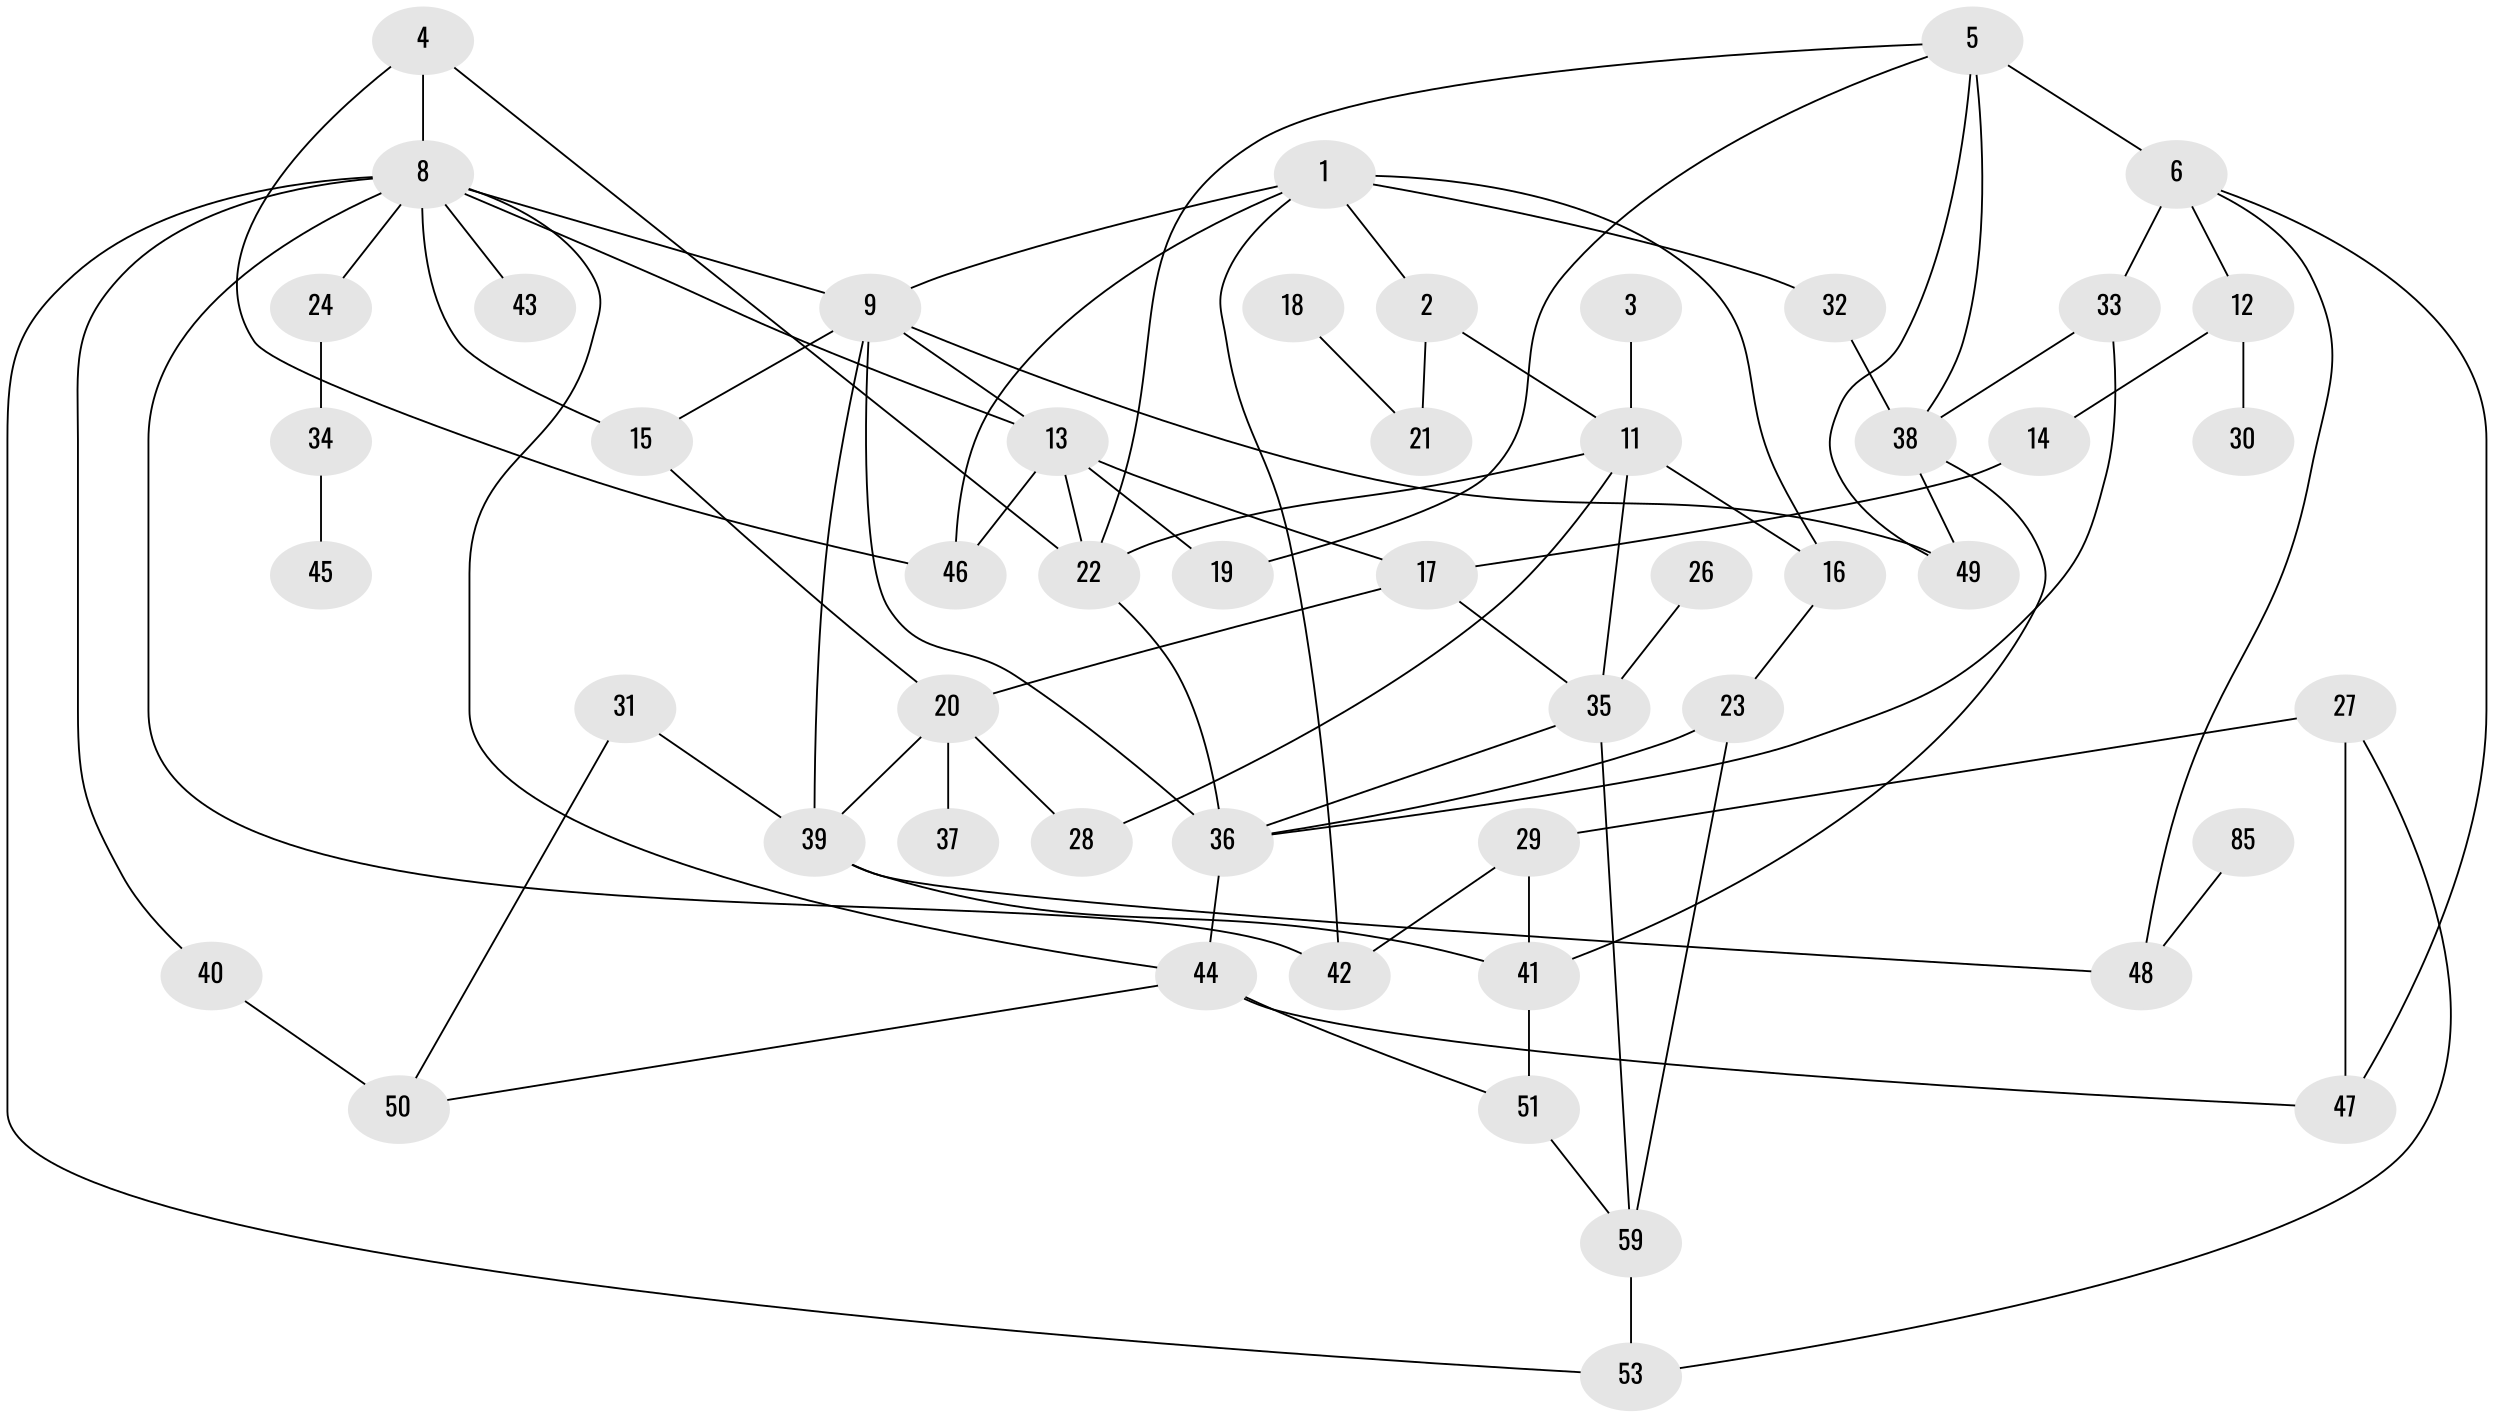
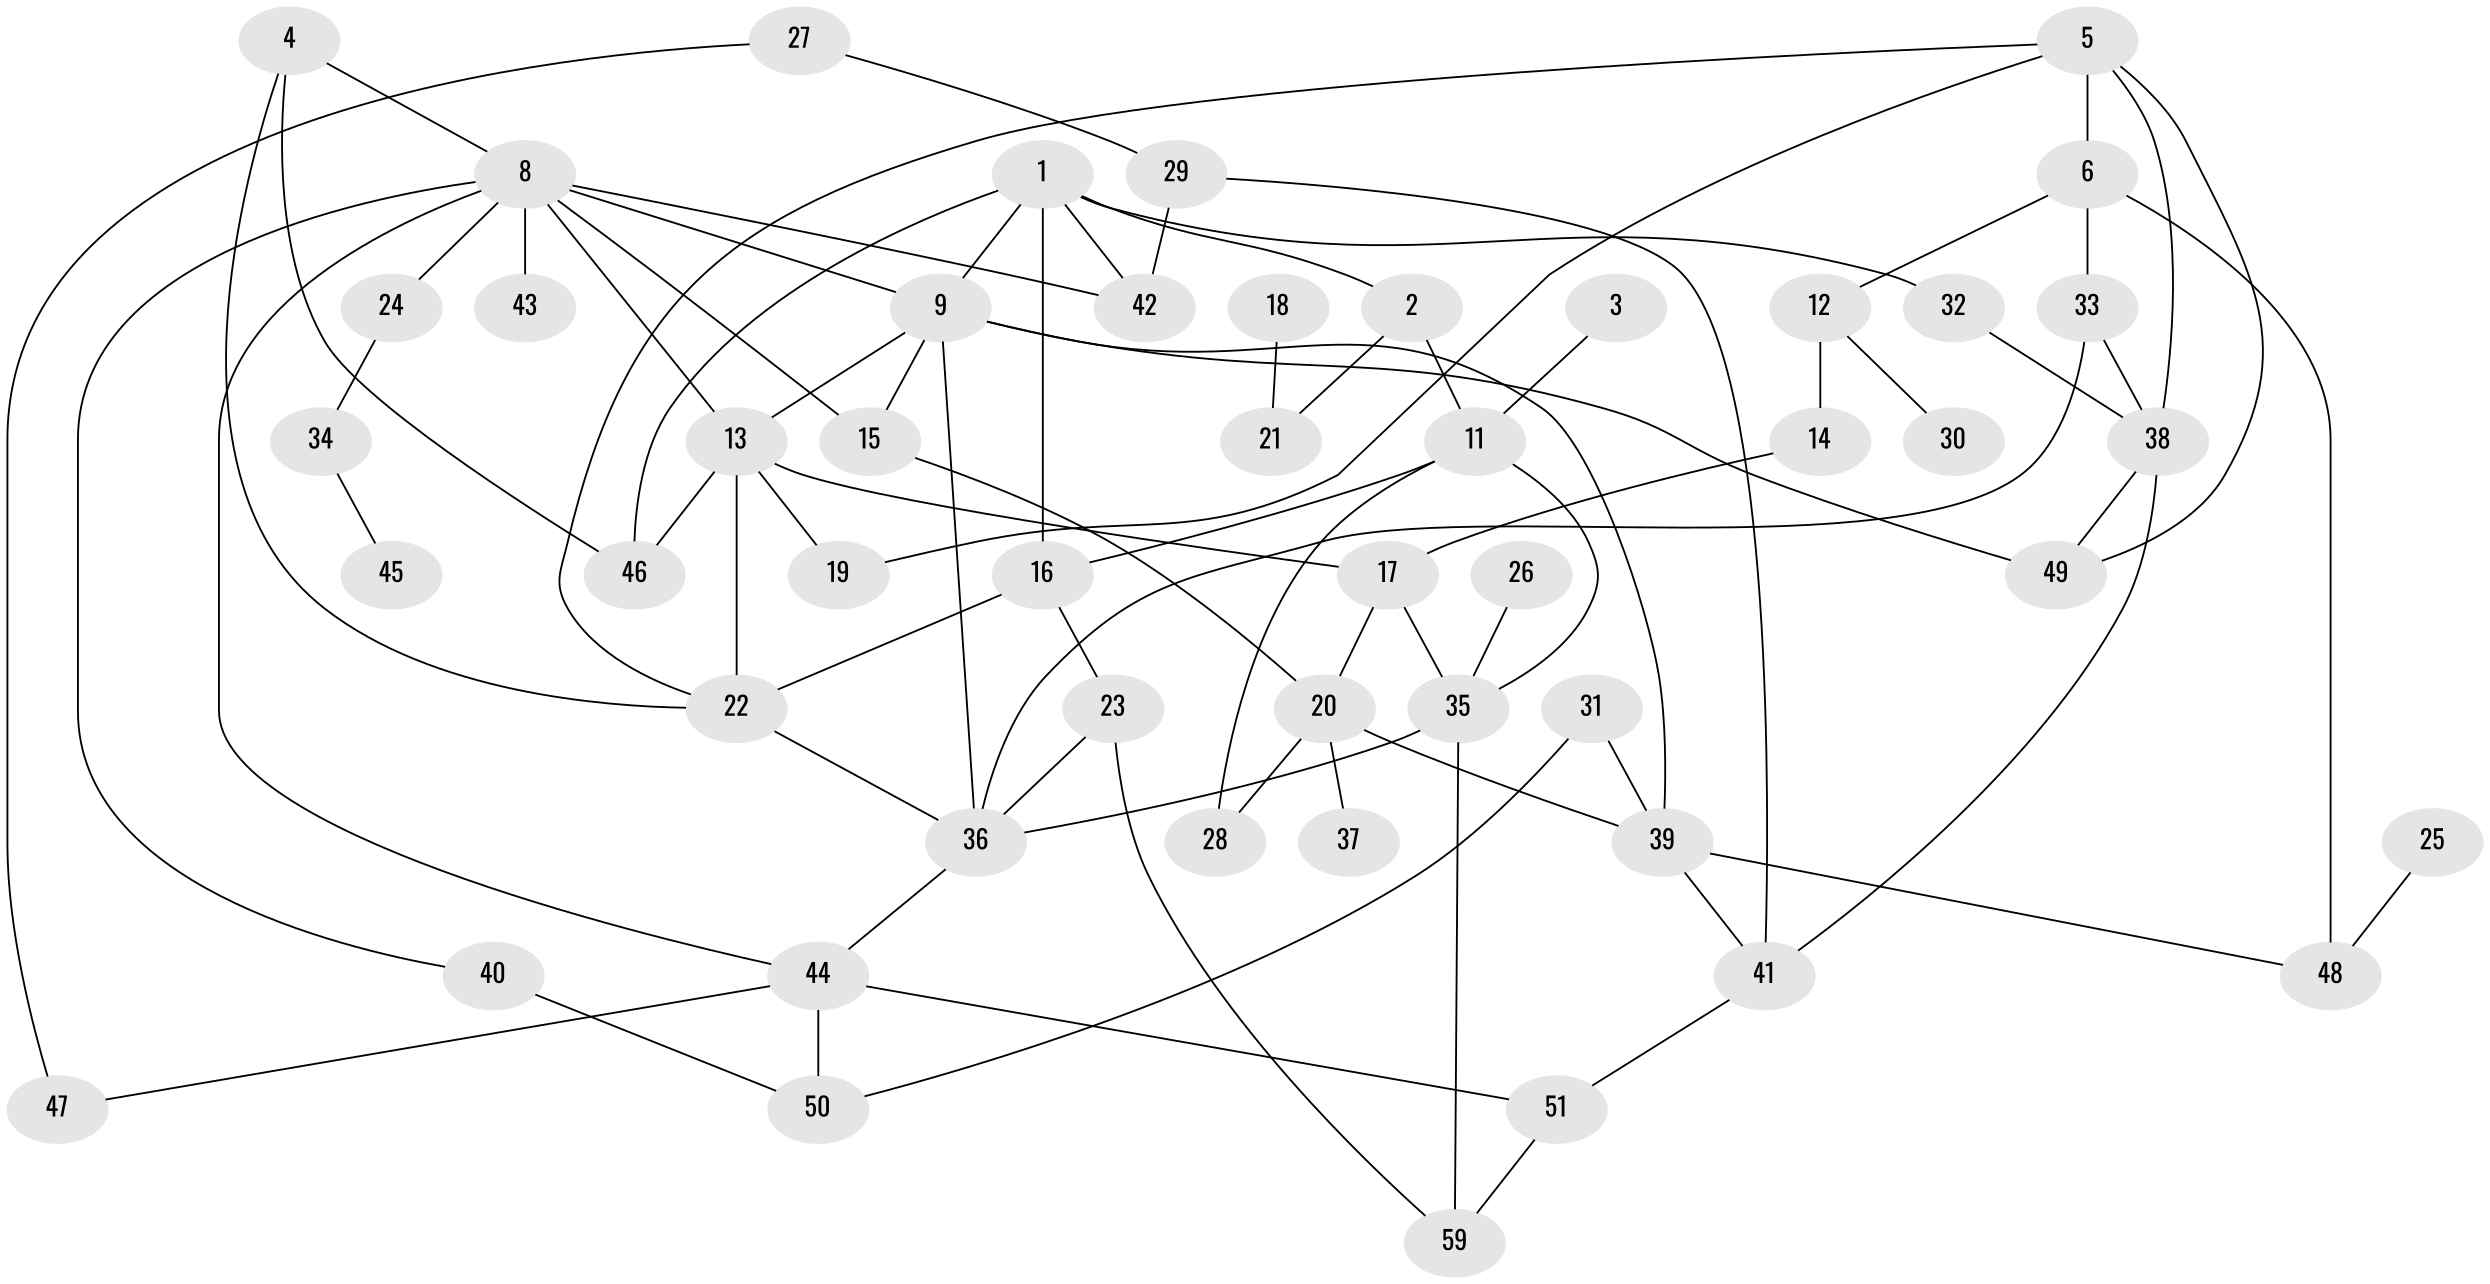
(1354, 498) -> (890, 642)
(2486, 578) -> none
(2243, 842) -> (2433, 842)
(1631, 1377) -> none
